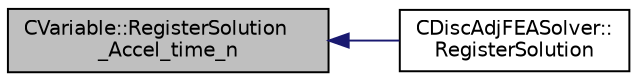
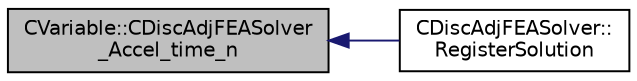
(168, 41) -> (168, 41)
